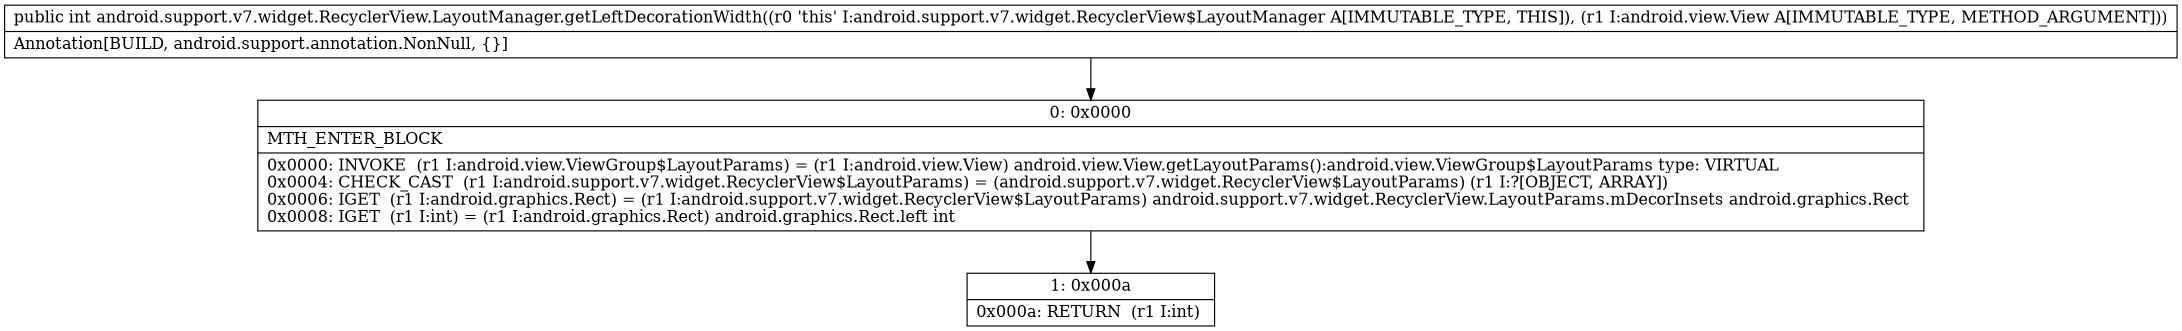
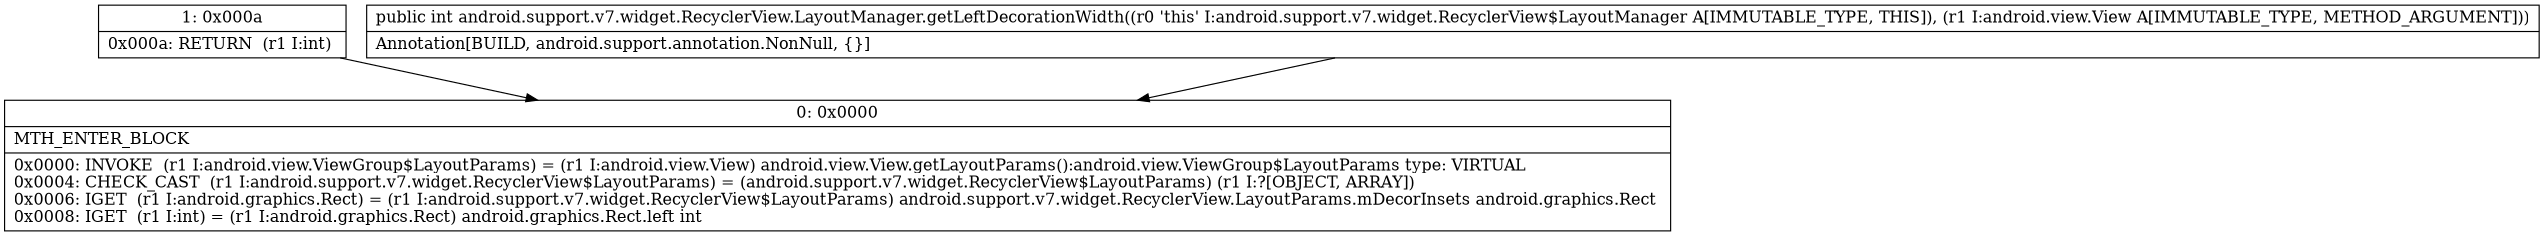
(1091, 246) -> (433, 78)
